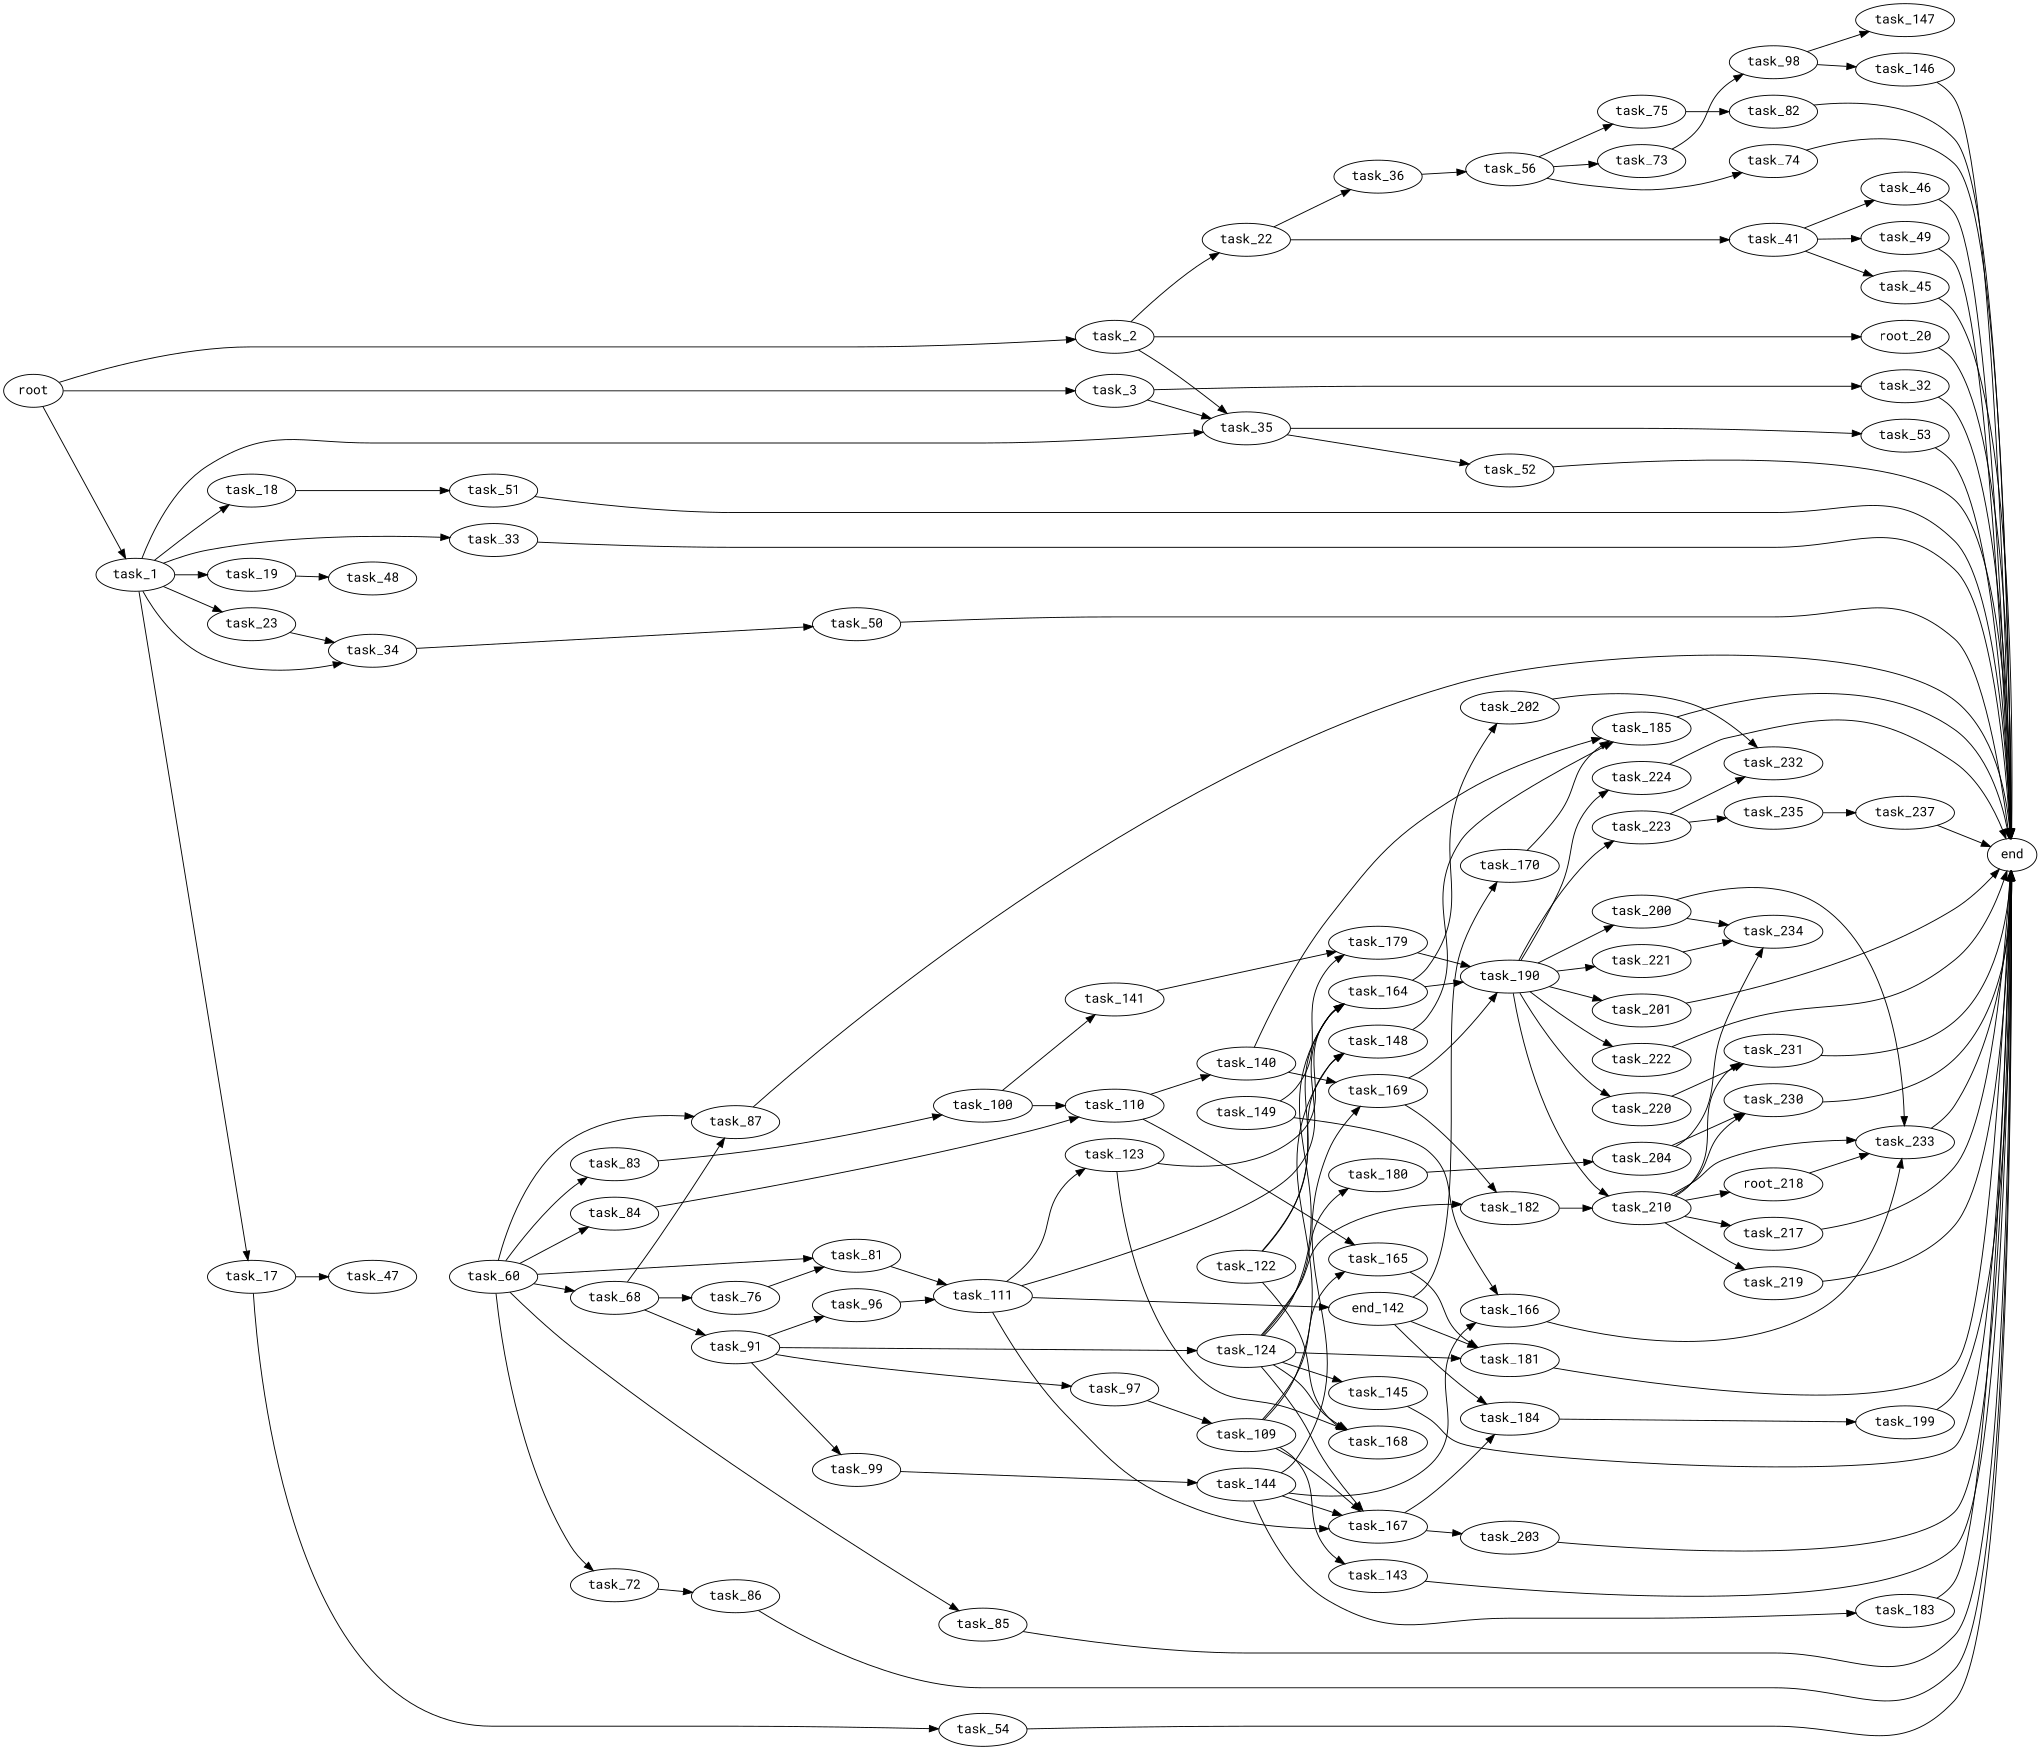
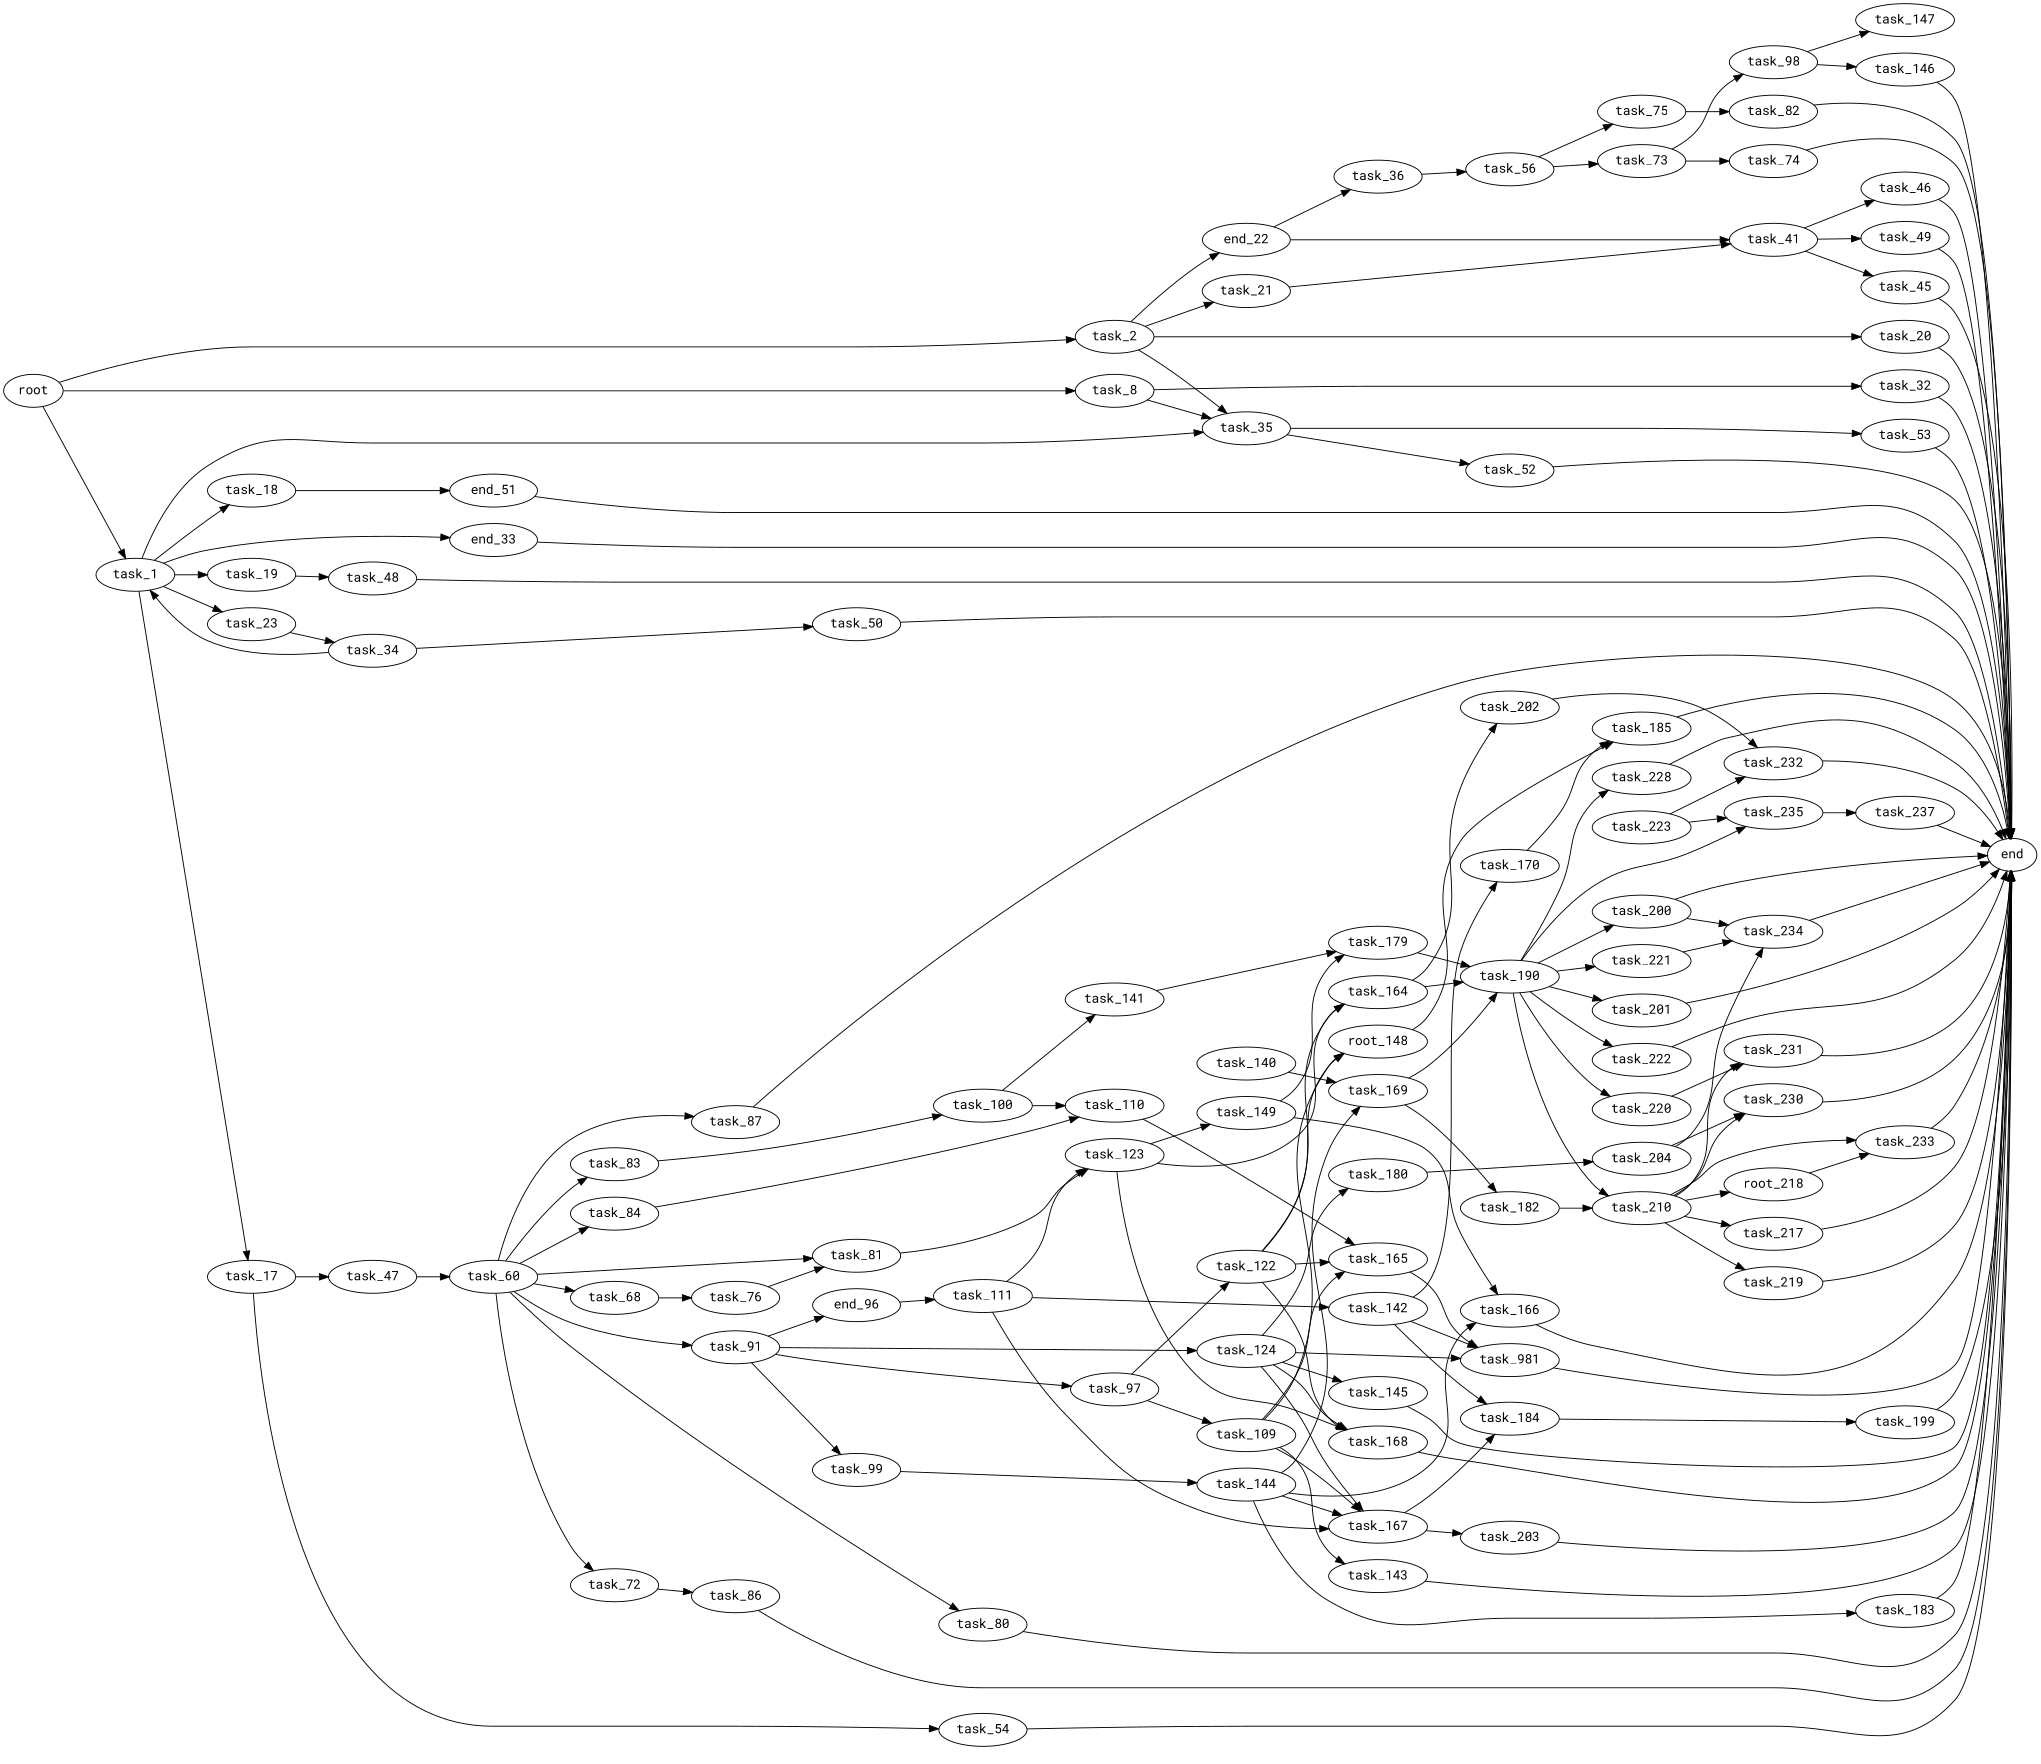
(1640, 190) -> (1703, 161)
(1246, 240) -> (1246, 240)
none -> (1246, 291)
(1905, 337) -> (1905, 337)
(1115, 391) -> (1115, 391)
(494, 491) -> (494, 491)
(494, 540) -> (494, 540)
none -> (1304, 582)
(223, 663) -> (234, 649)
none -> (1920, 774)
(1642, 778) -> (1642, 778)
(1385, 851) -> none
(1570, 881) -> (1616, 874)
none -> (1895, 893)
(1851, 935) -> (1825, 869)
(1378, 1042) -> (1378, 1042)
(1176, 1086) -> none
none -> (1182, 1133)
(1309, 1191) -> none
(1244, 1206) -> none
(675, 1215) -> none
(1326, 1237) -> none
none -> (1308, 1263)
(914, 1274) -> (999, 1232)
none -> (429, 1277)
(857, 1305) -> (857, 1305)
(1378, 1309) -> (1378, 1309)
(671, 1321) -> (594, 1330)
none -> (1177, 1331)
(1768, 1331) -> (1938, 1299)
(1510, 1360) -> (1510, 1360)
none -> (1964, 1447)
(983, 1625) -> (983, 1625)
